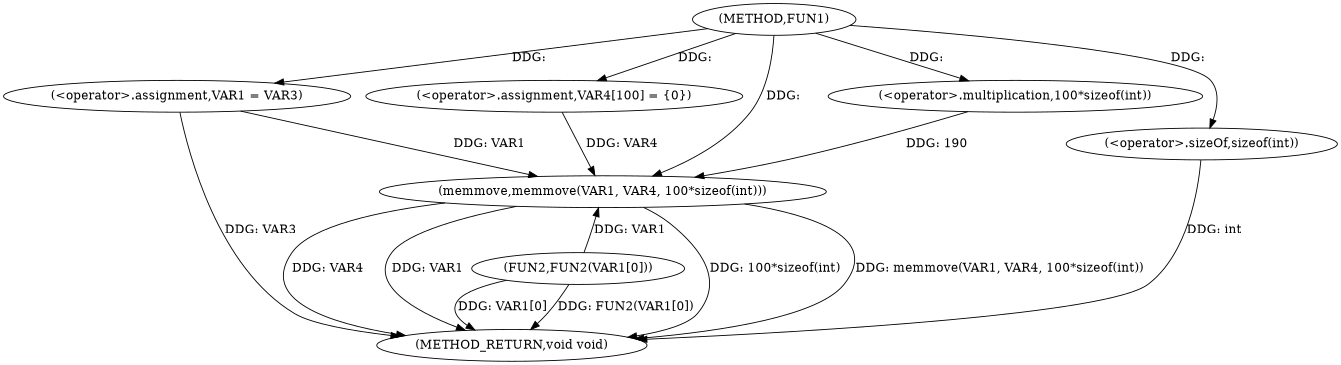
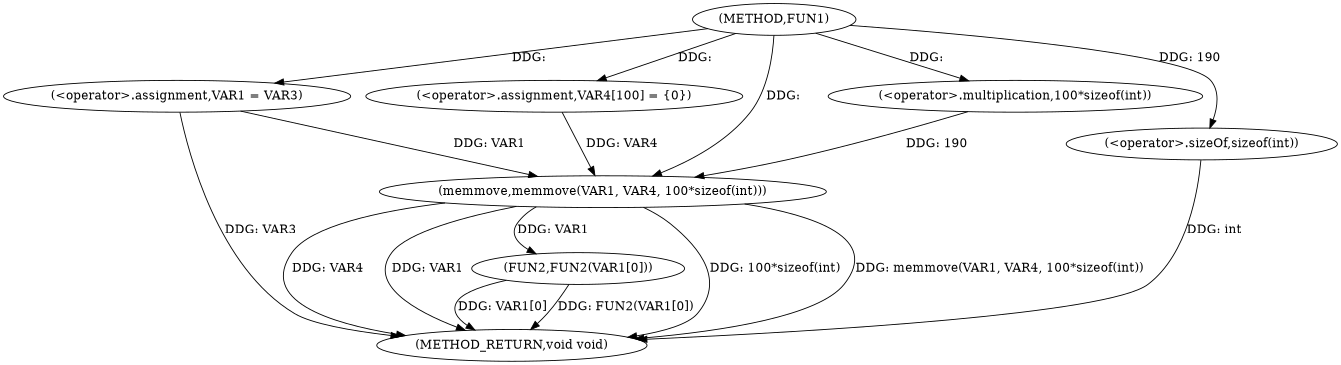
(1190, 58) -> (1190, 58)
(590, 235) -> (516, 227)
